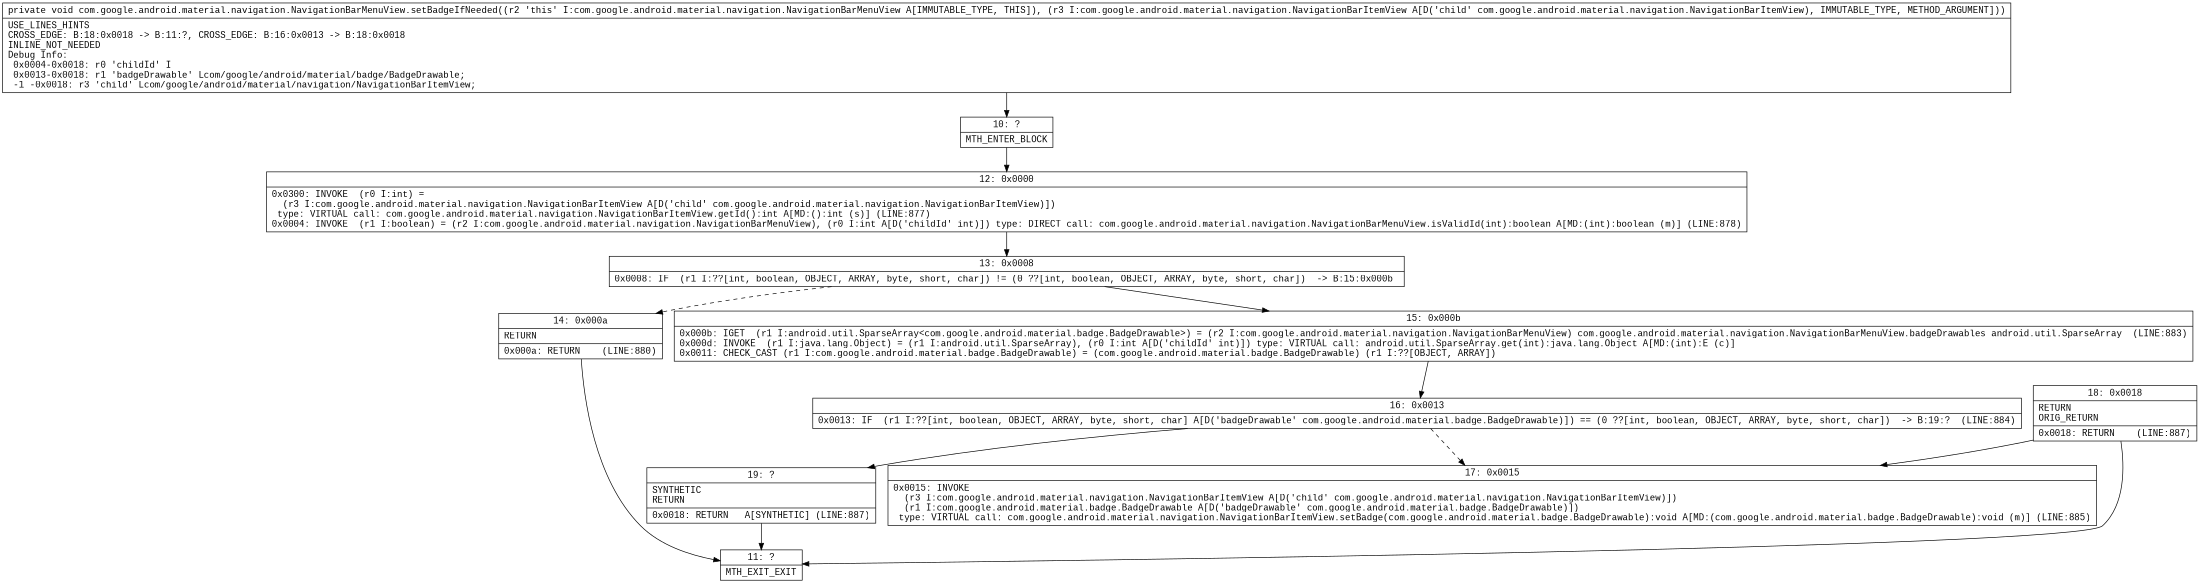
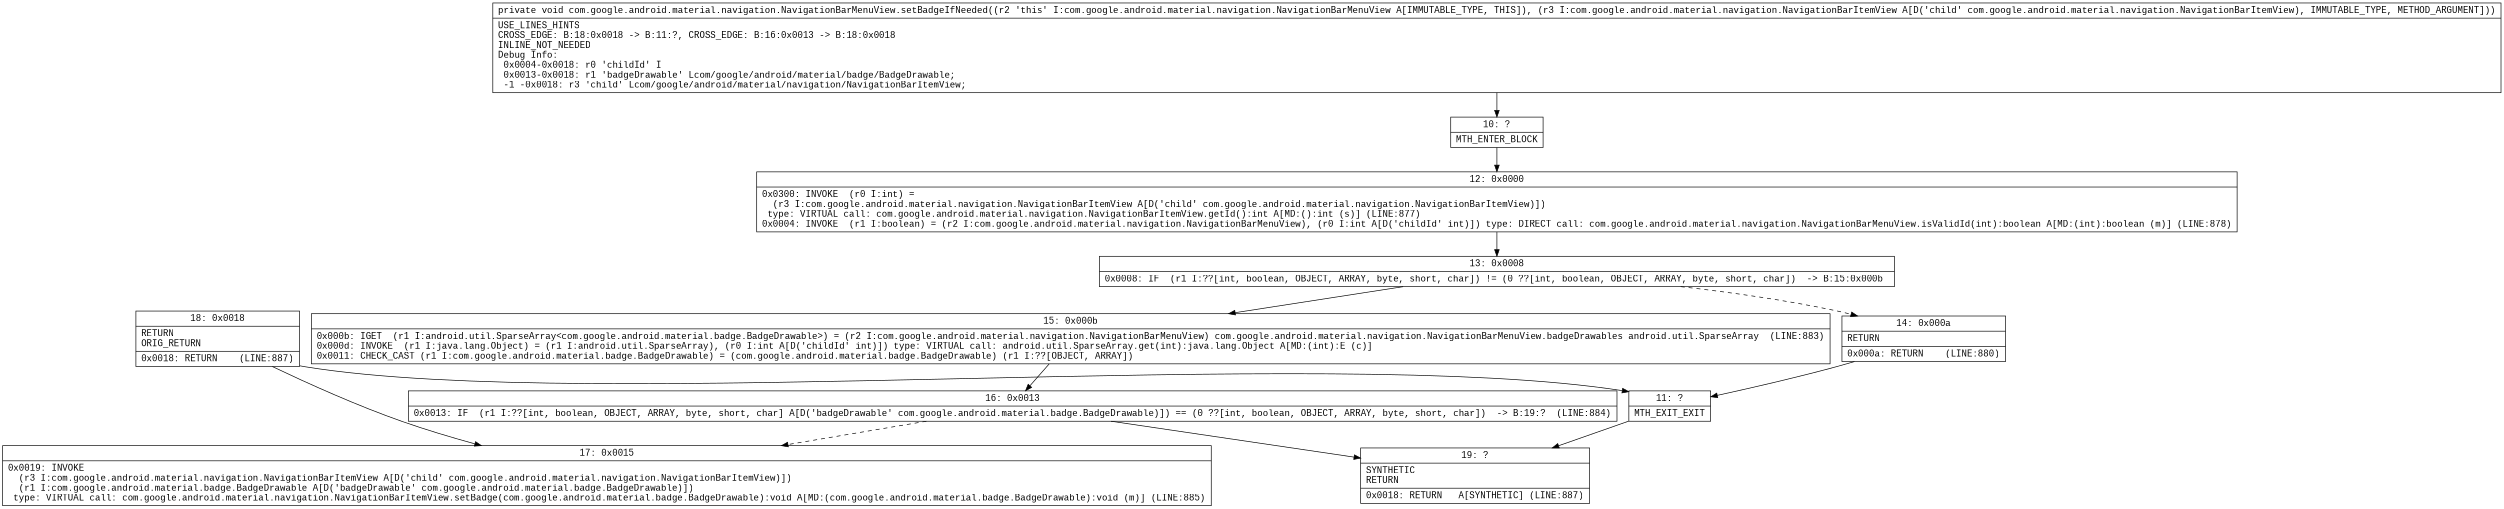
(937, 488) -> (52, 468)
(761, 533) -> (1594, 433)
